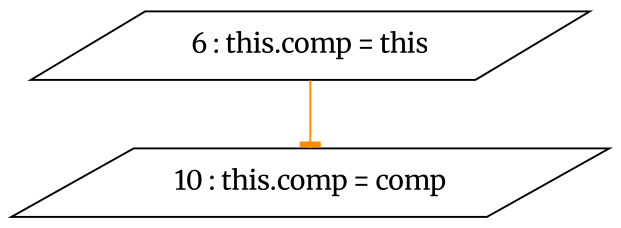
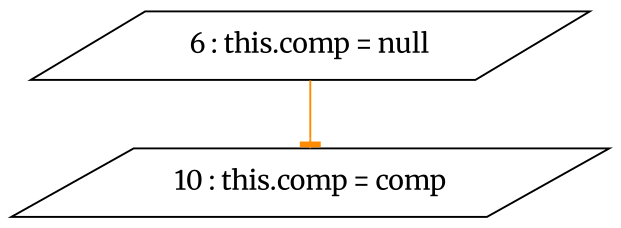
(310, 46) -> (310, 46)
